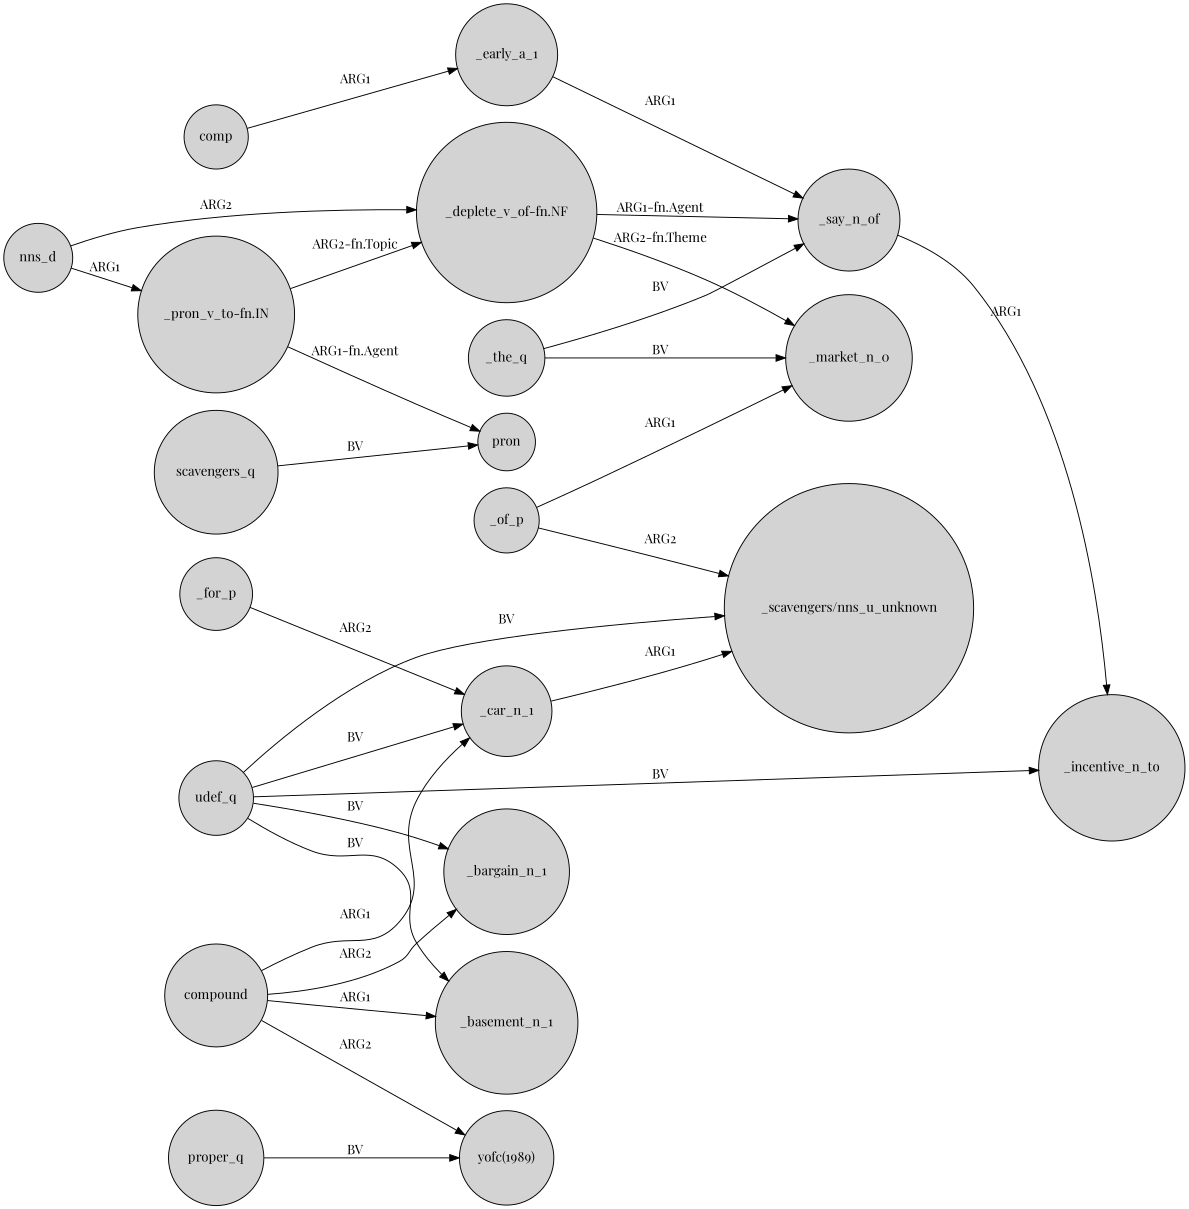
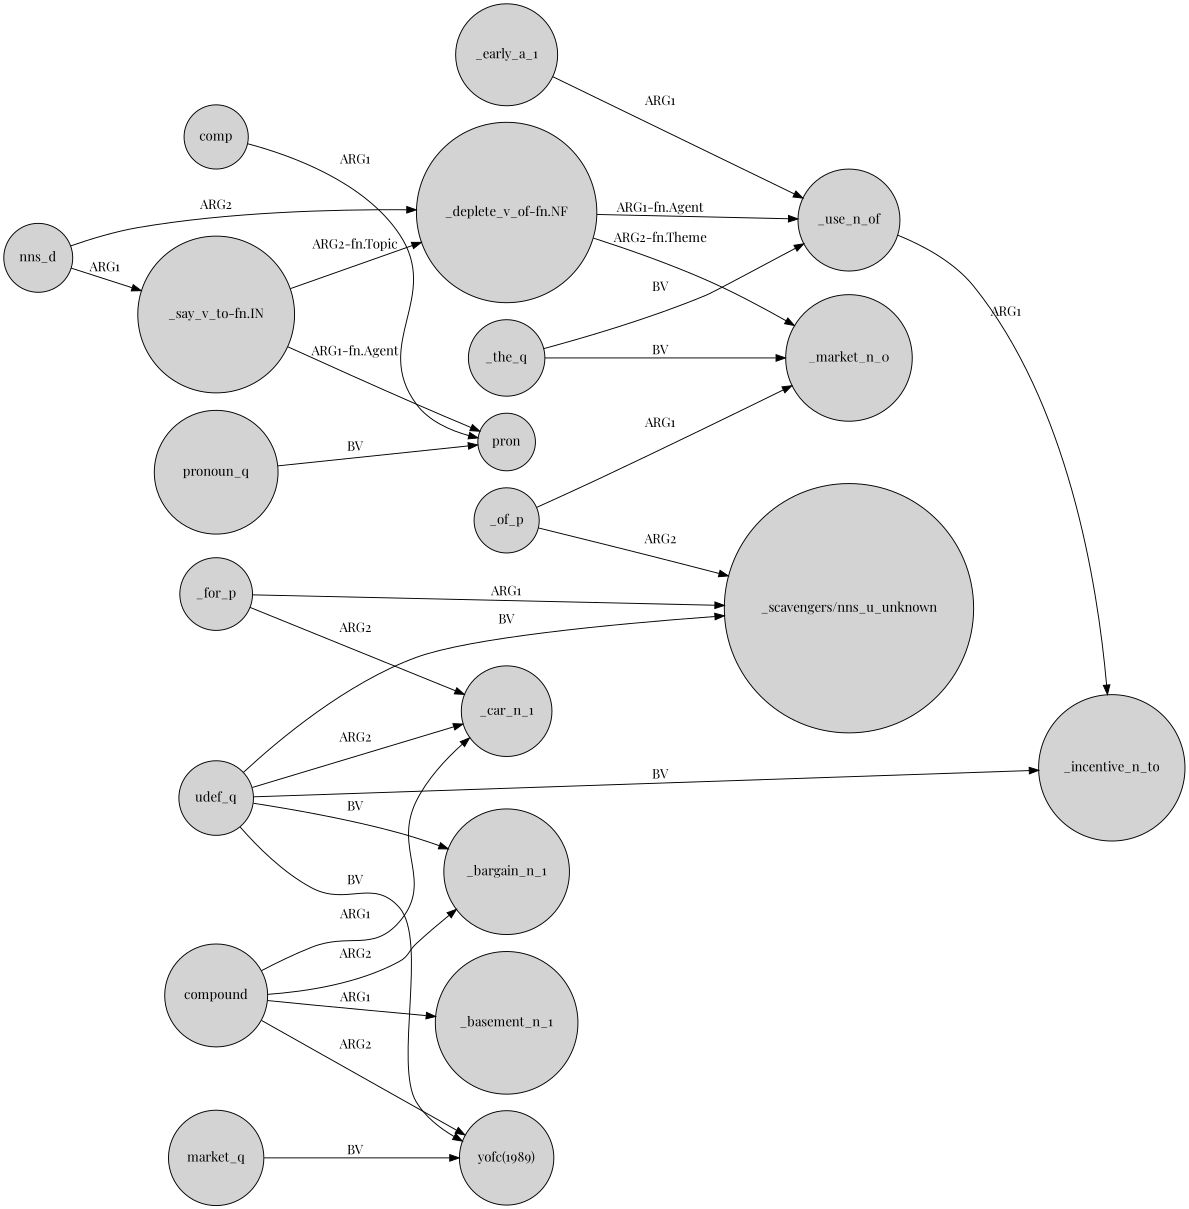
(348, 100) -> (411, 261)
(849, 220) -> (849, 220)
(216, 314) -> (216, 314)
(216, 472) -> (216, 472)
(637, 679) -> (484, 600)
(355, 738) -> (355, 738)
(380, 858) -> (409, 936)
(216, 1158) -> (216, 1158)
